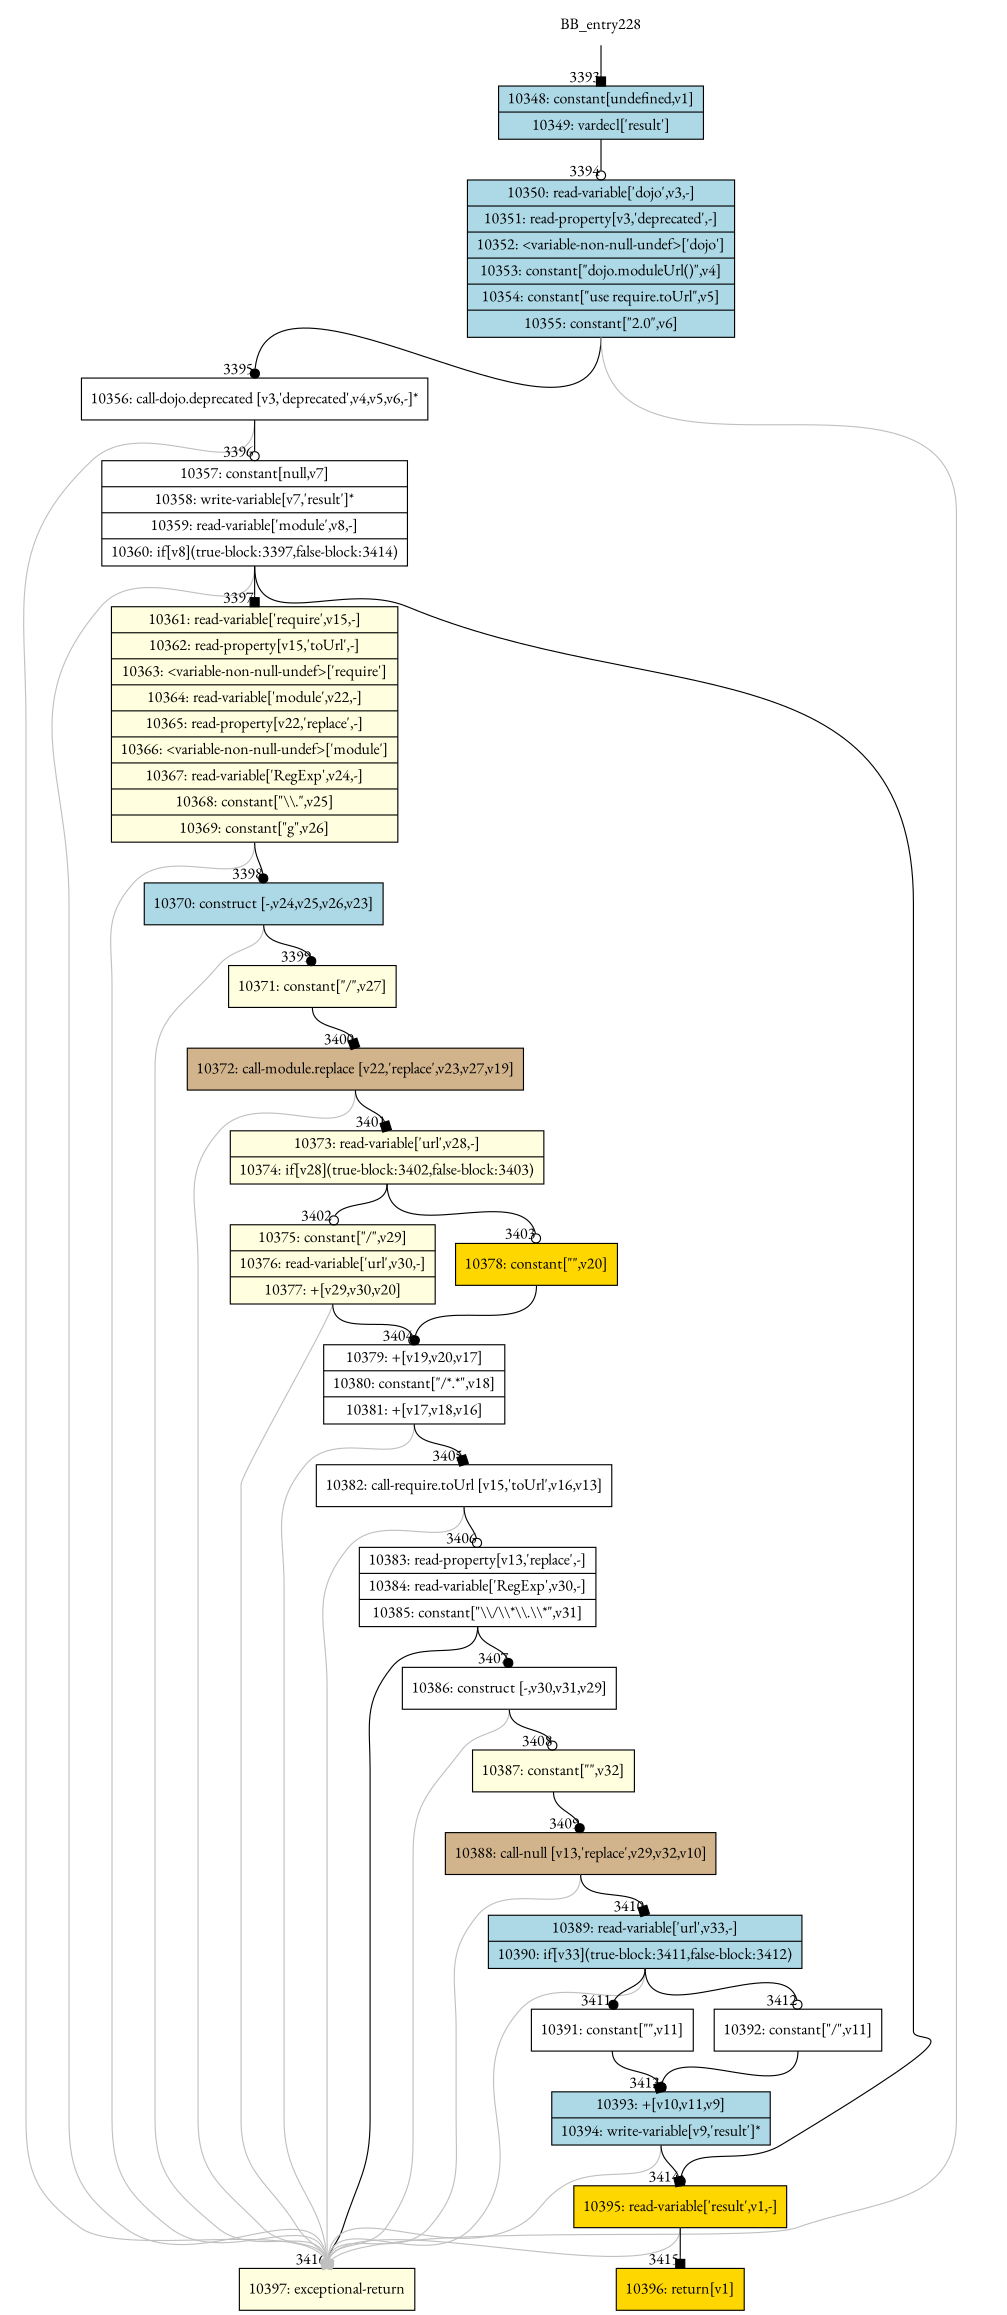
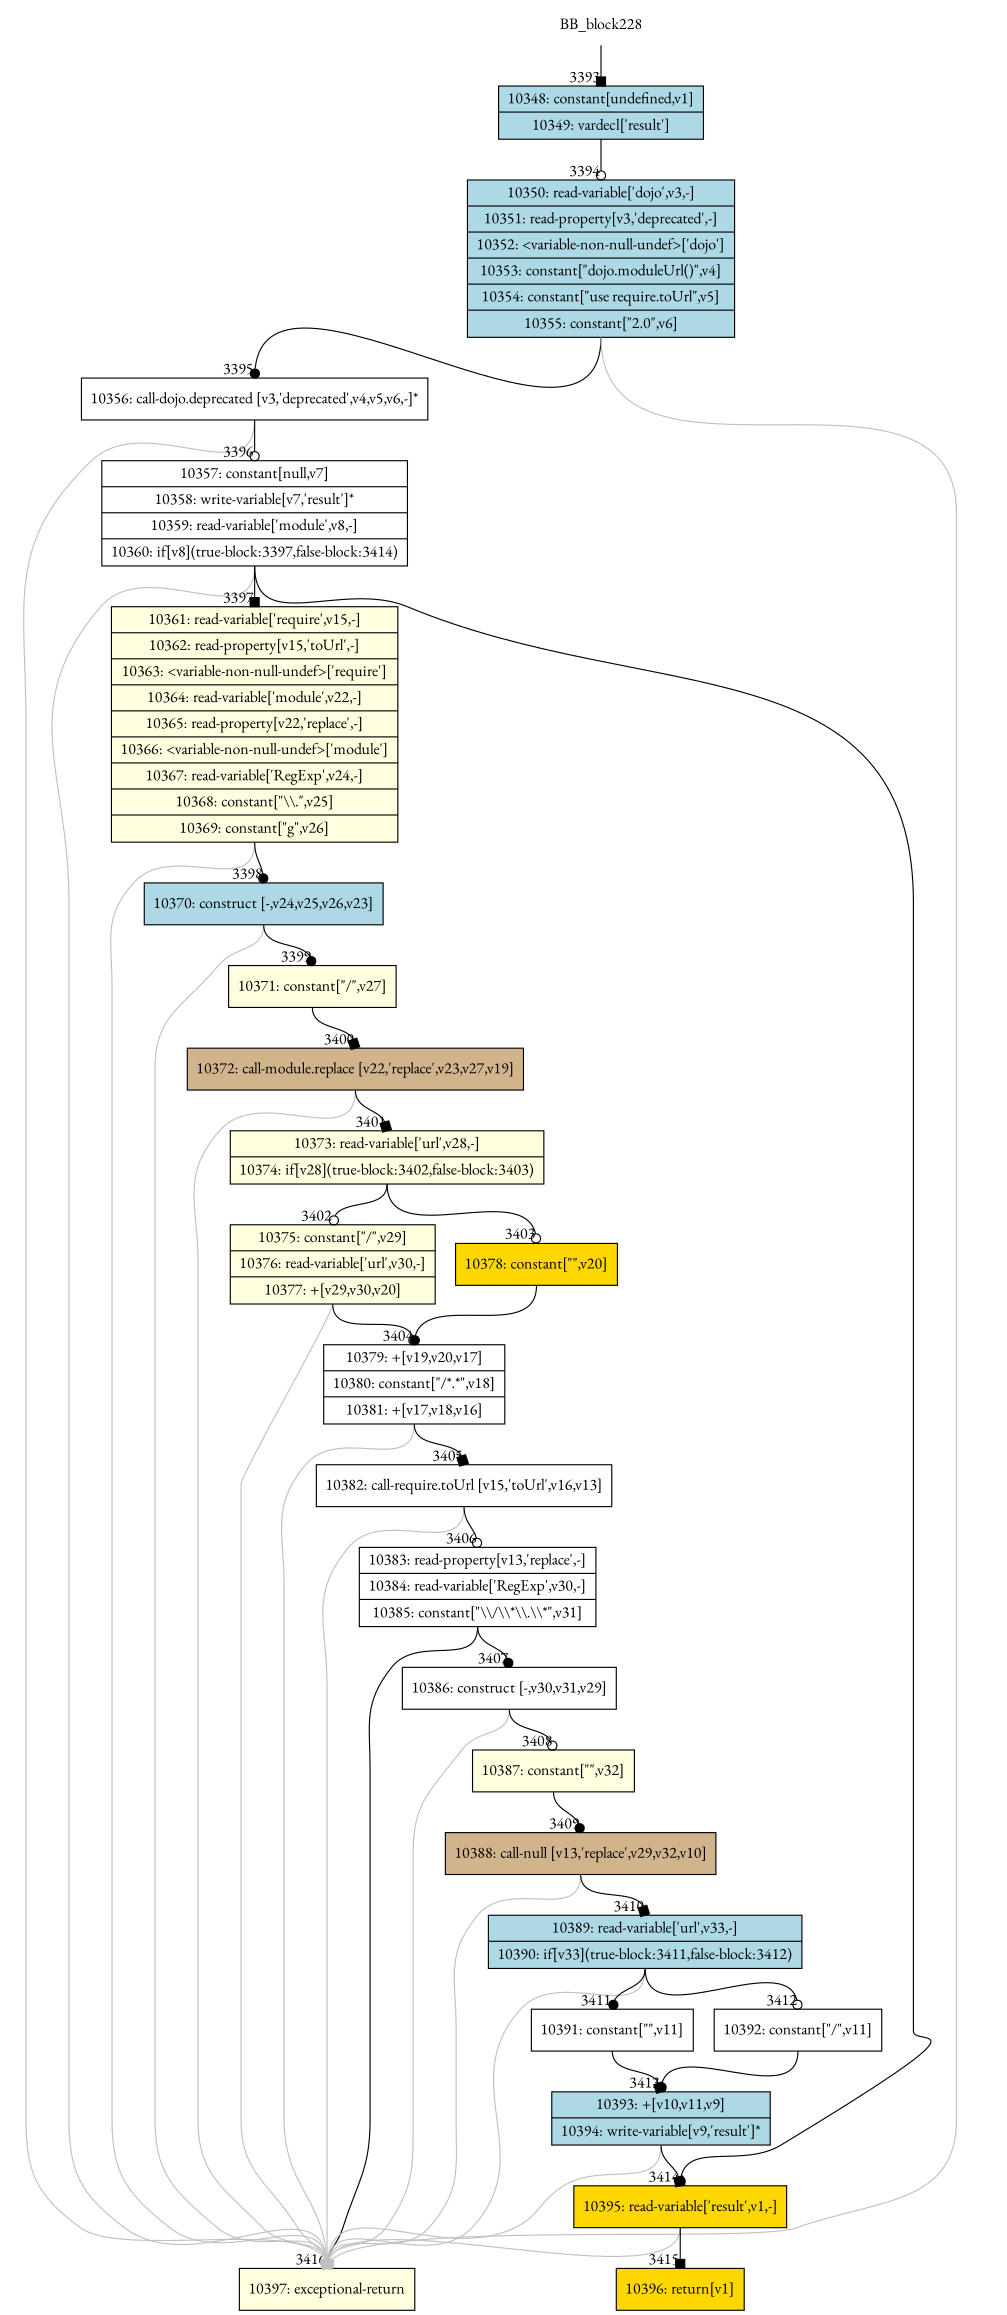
(601, 25) -> (601, 25)
